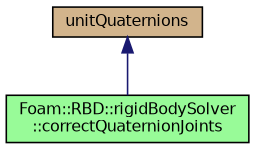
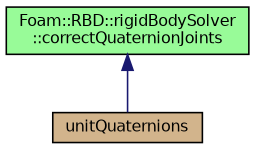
(128, 74) -> (128, 91)
